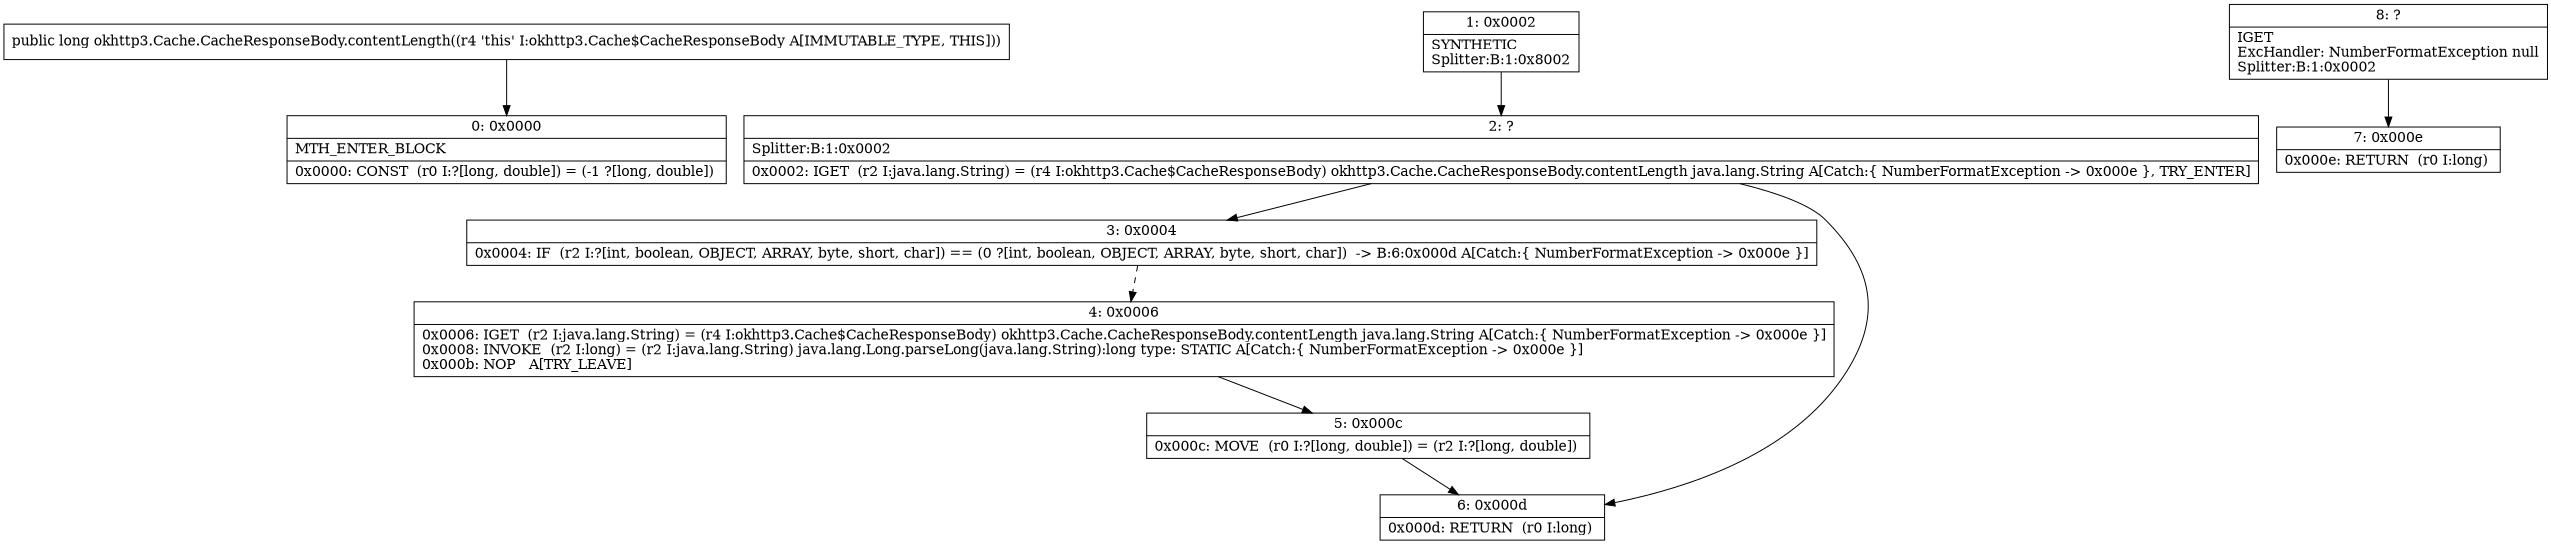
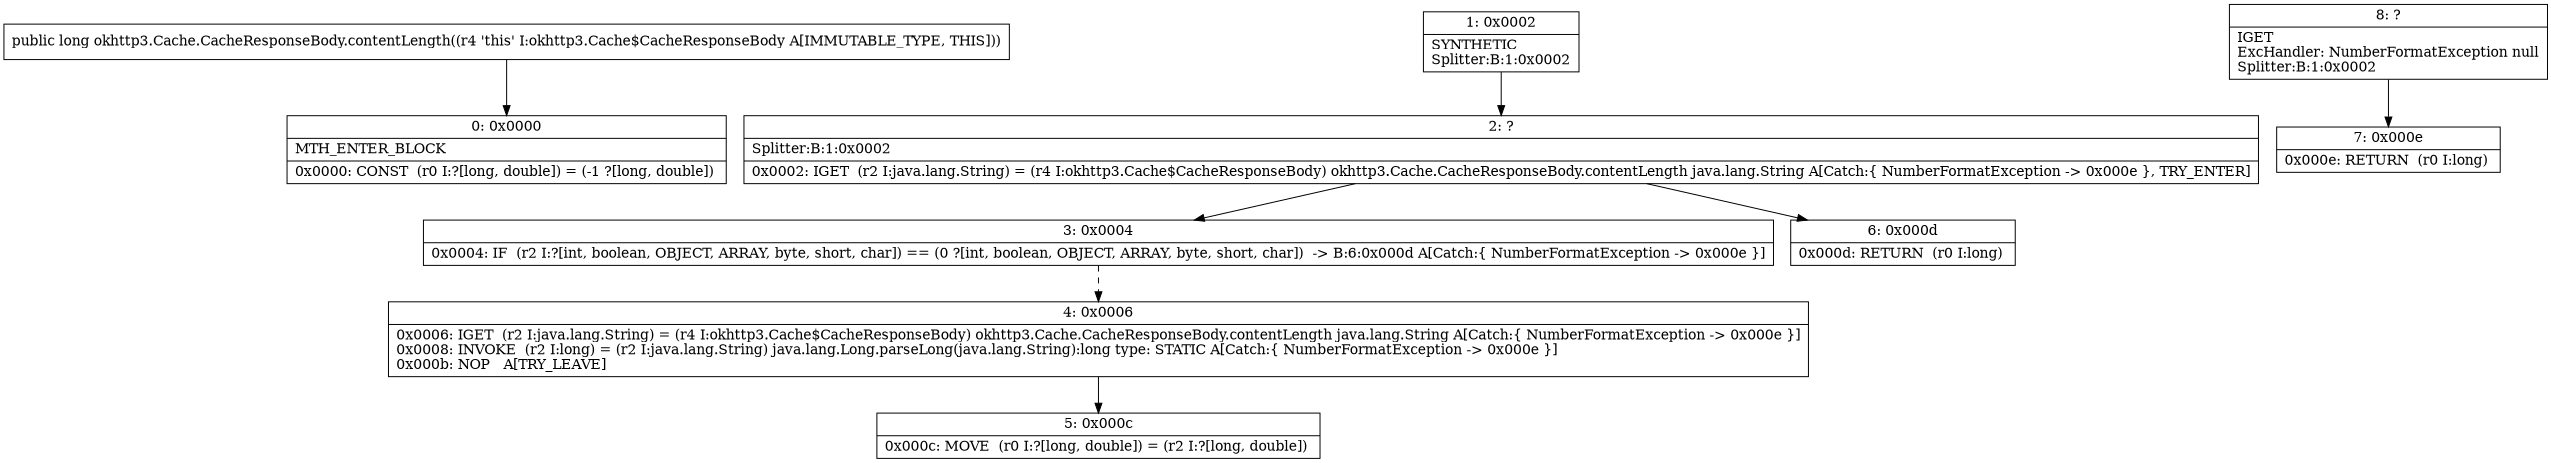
(1501, 60) -> (1501, 60)
(1426, 474) -> none
